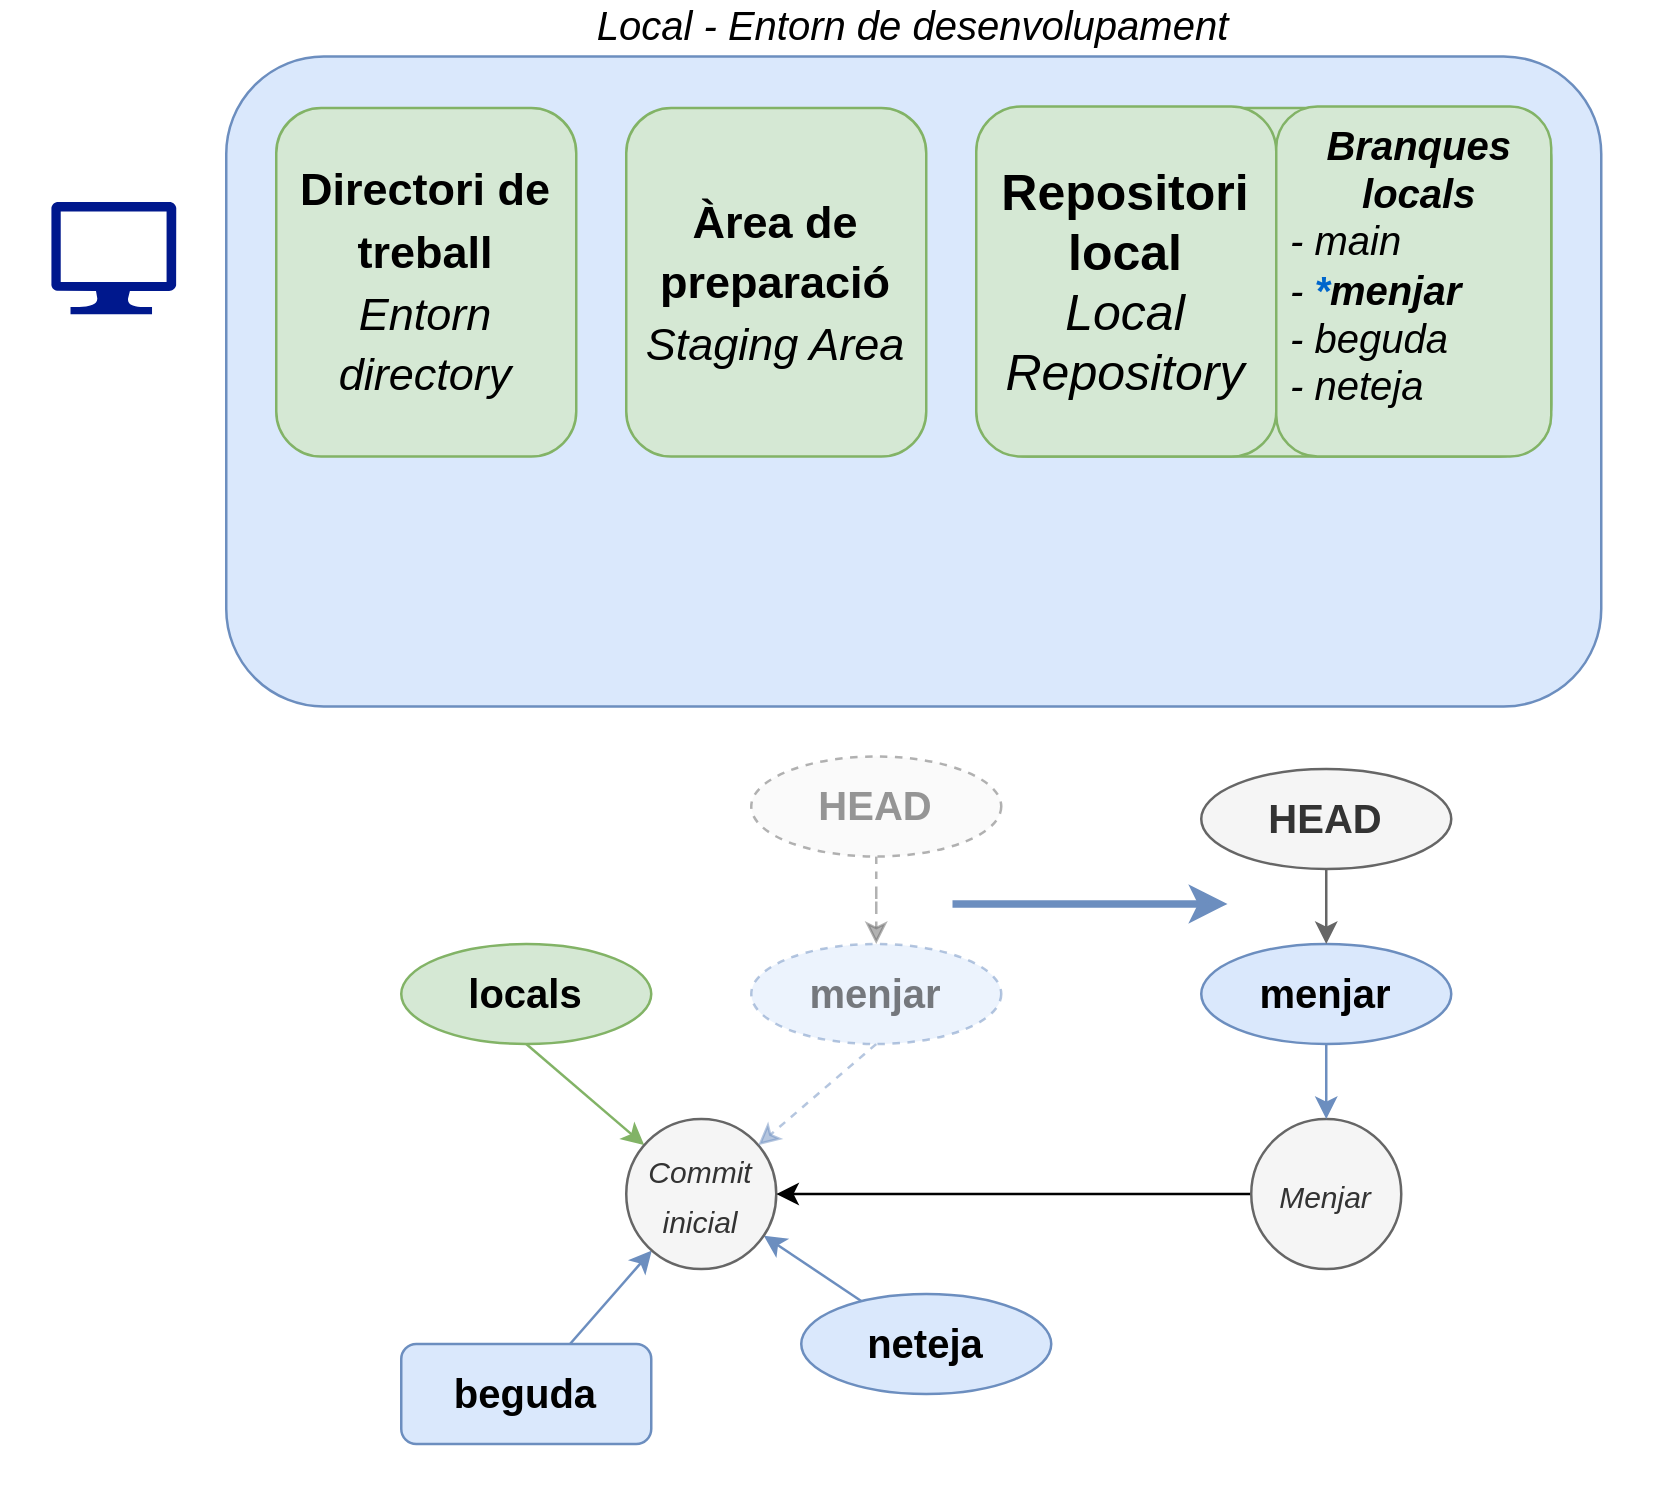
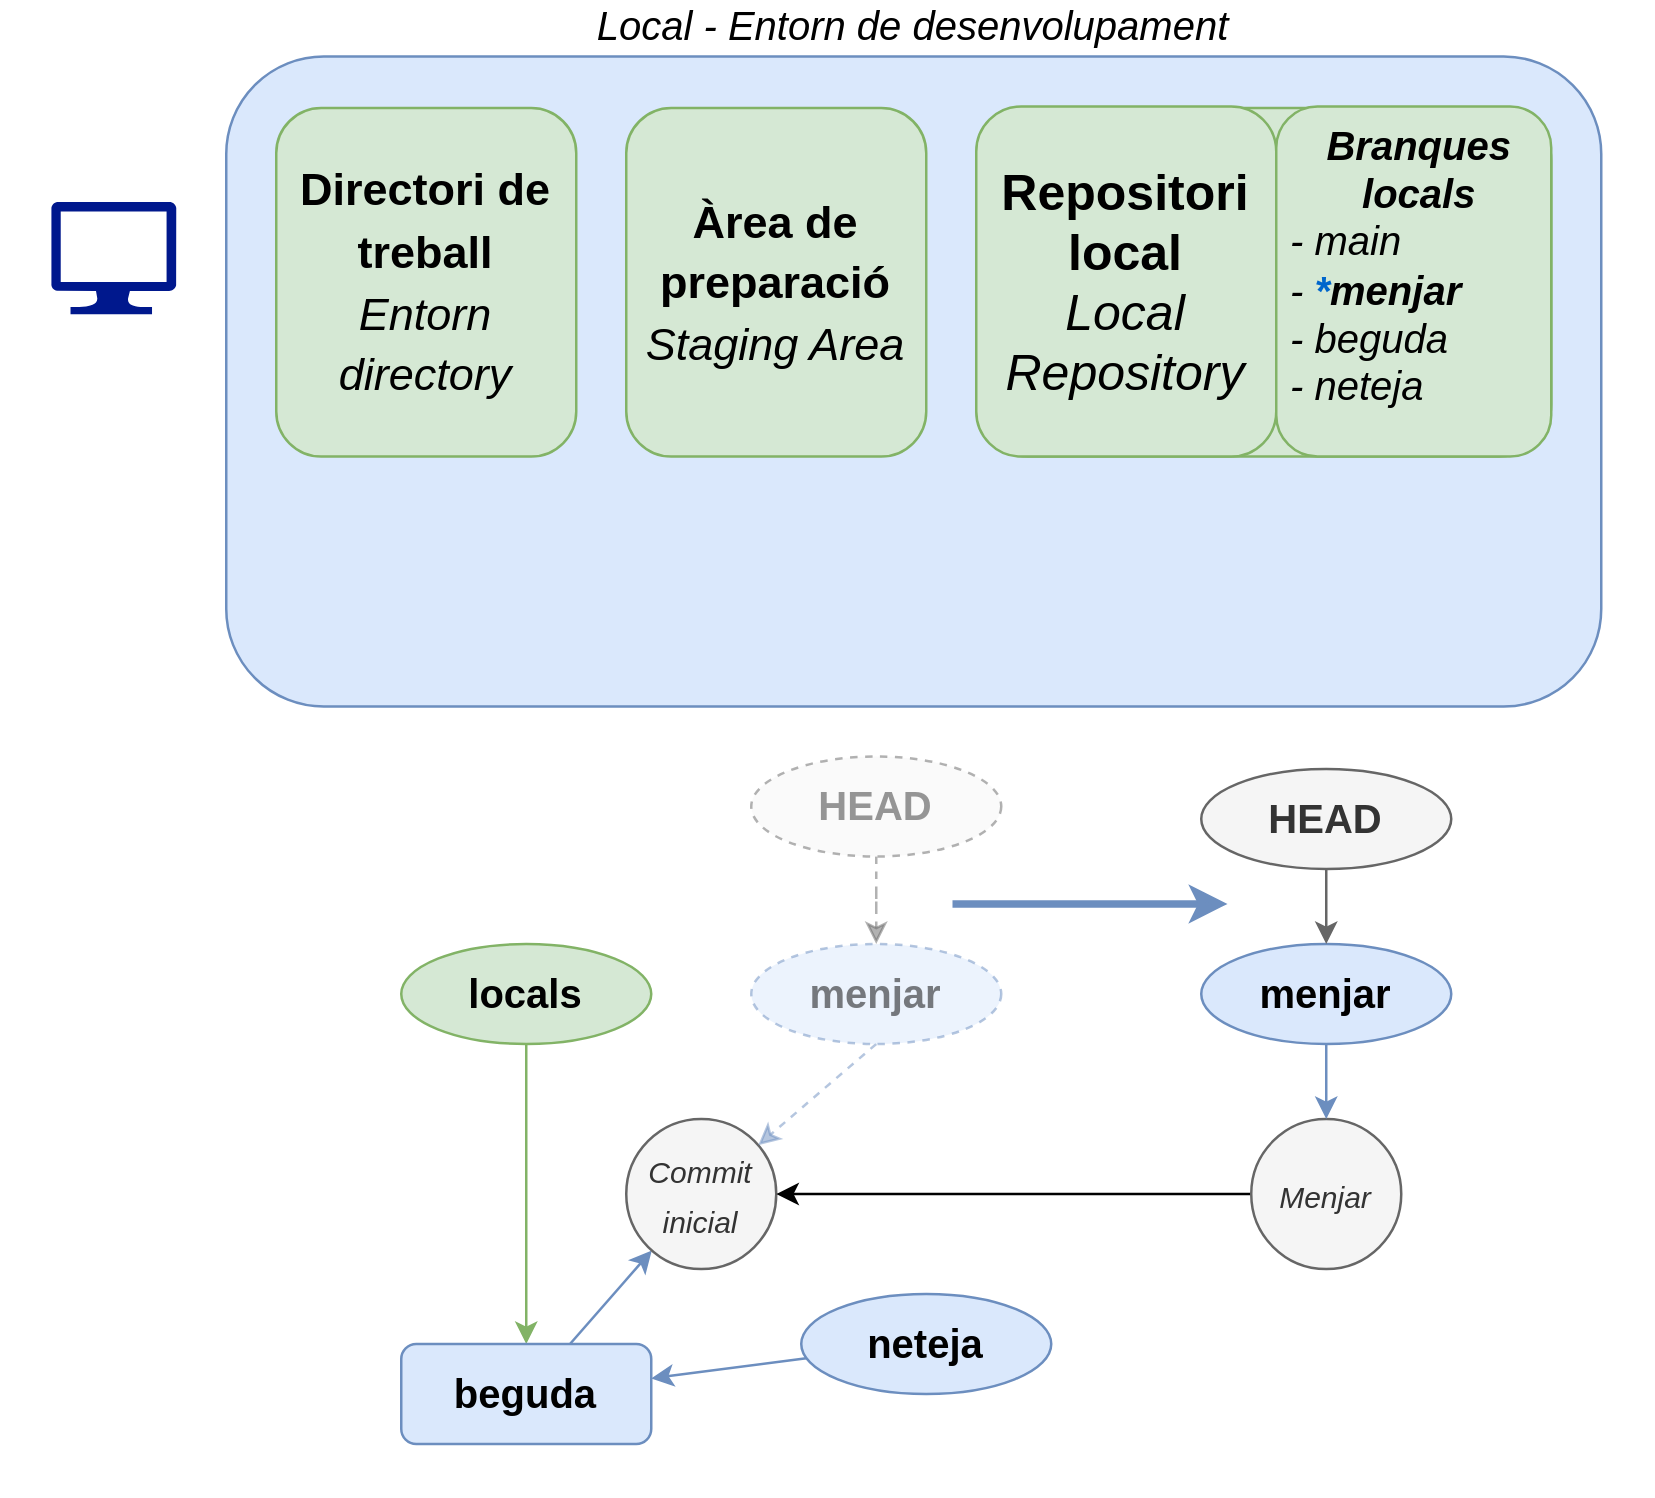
(579, 1089) -> (526, 1186)
(820, 1273) -> (737, 1367)
